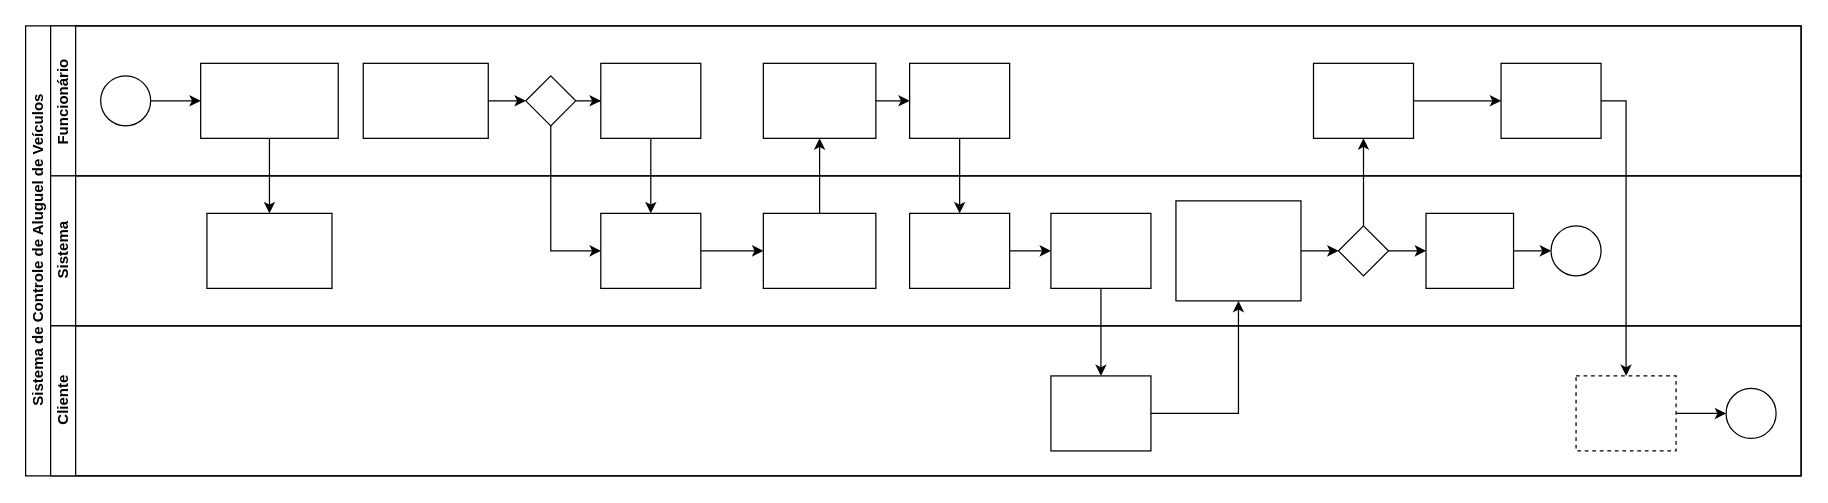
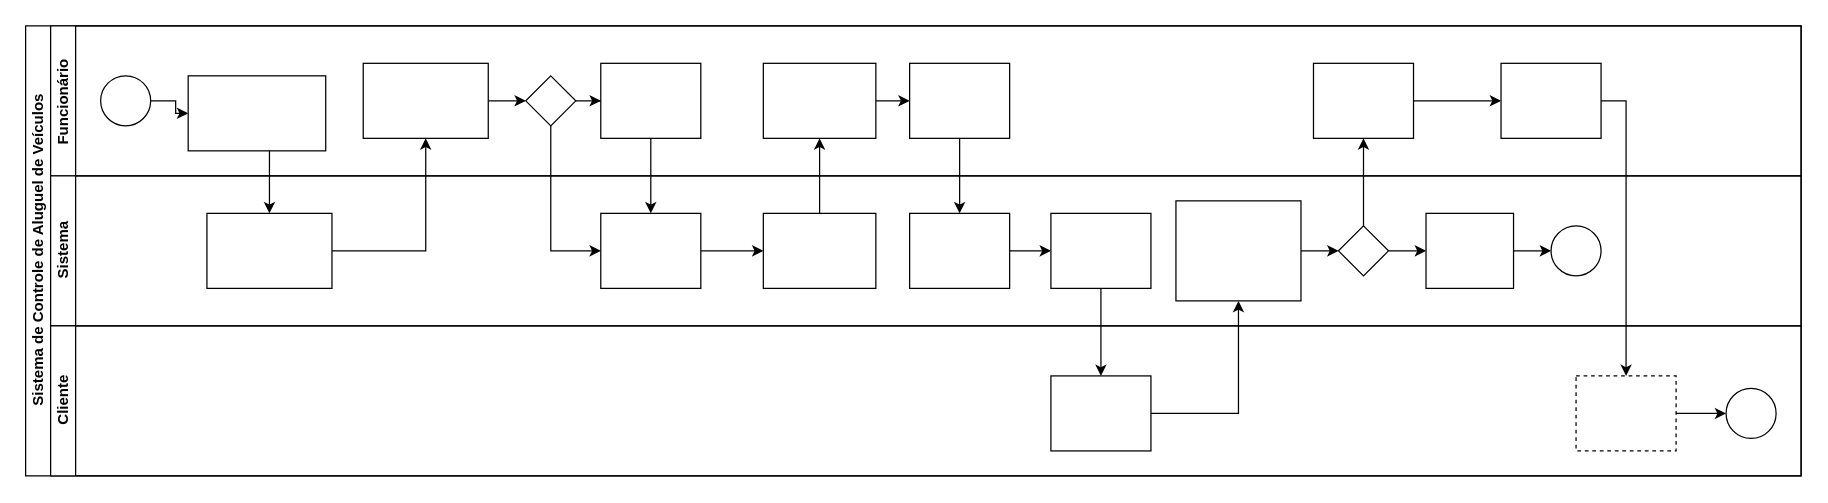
(269, 101) -> (257, 113)
none -> (426, 246)
